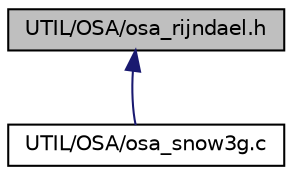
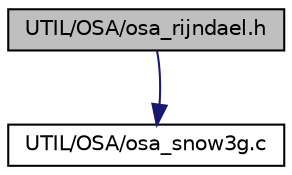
(133, 98) -> (160, 77)
